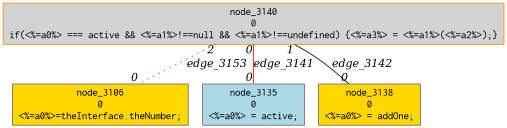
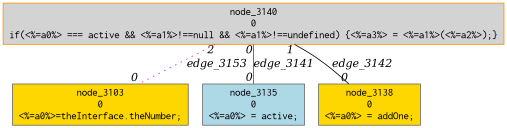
(100, 105) -> (100, 105)
